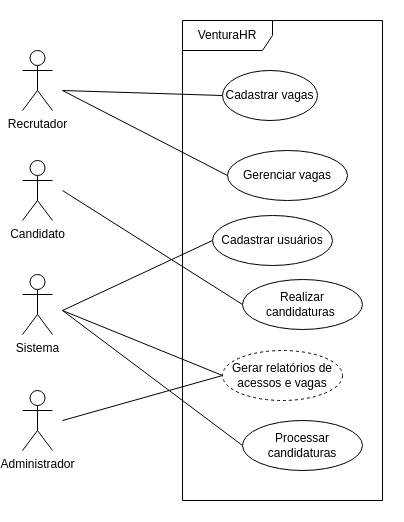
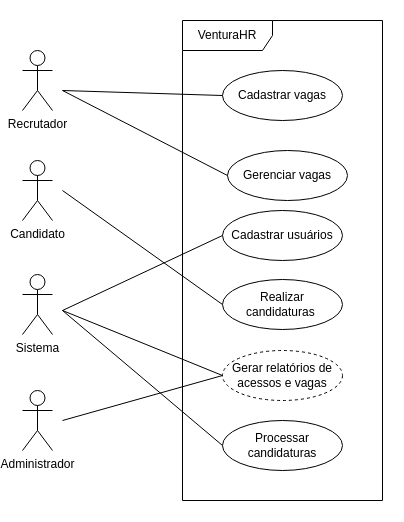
(270, 96) -> (283, 96)
(273, 241) -> (283, 236)
(303, 305) -> (283, 305)
(303, 446) -> (283, 446)
